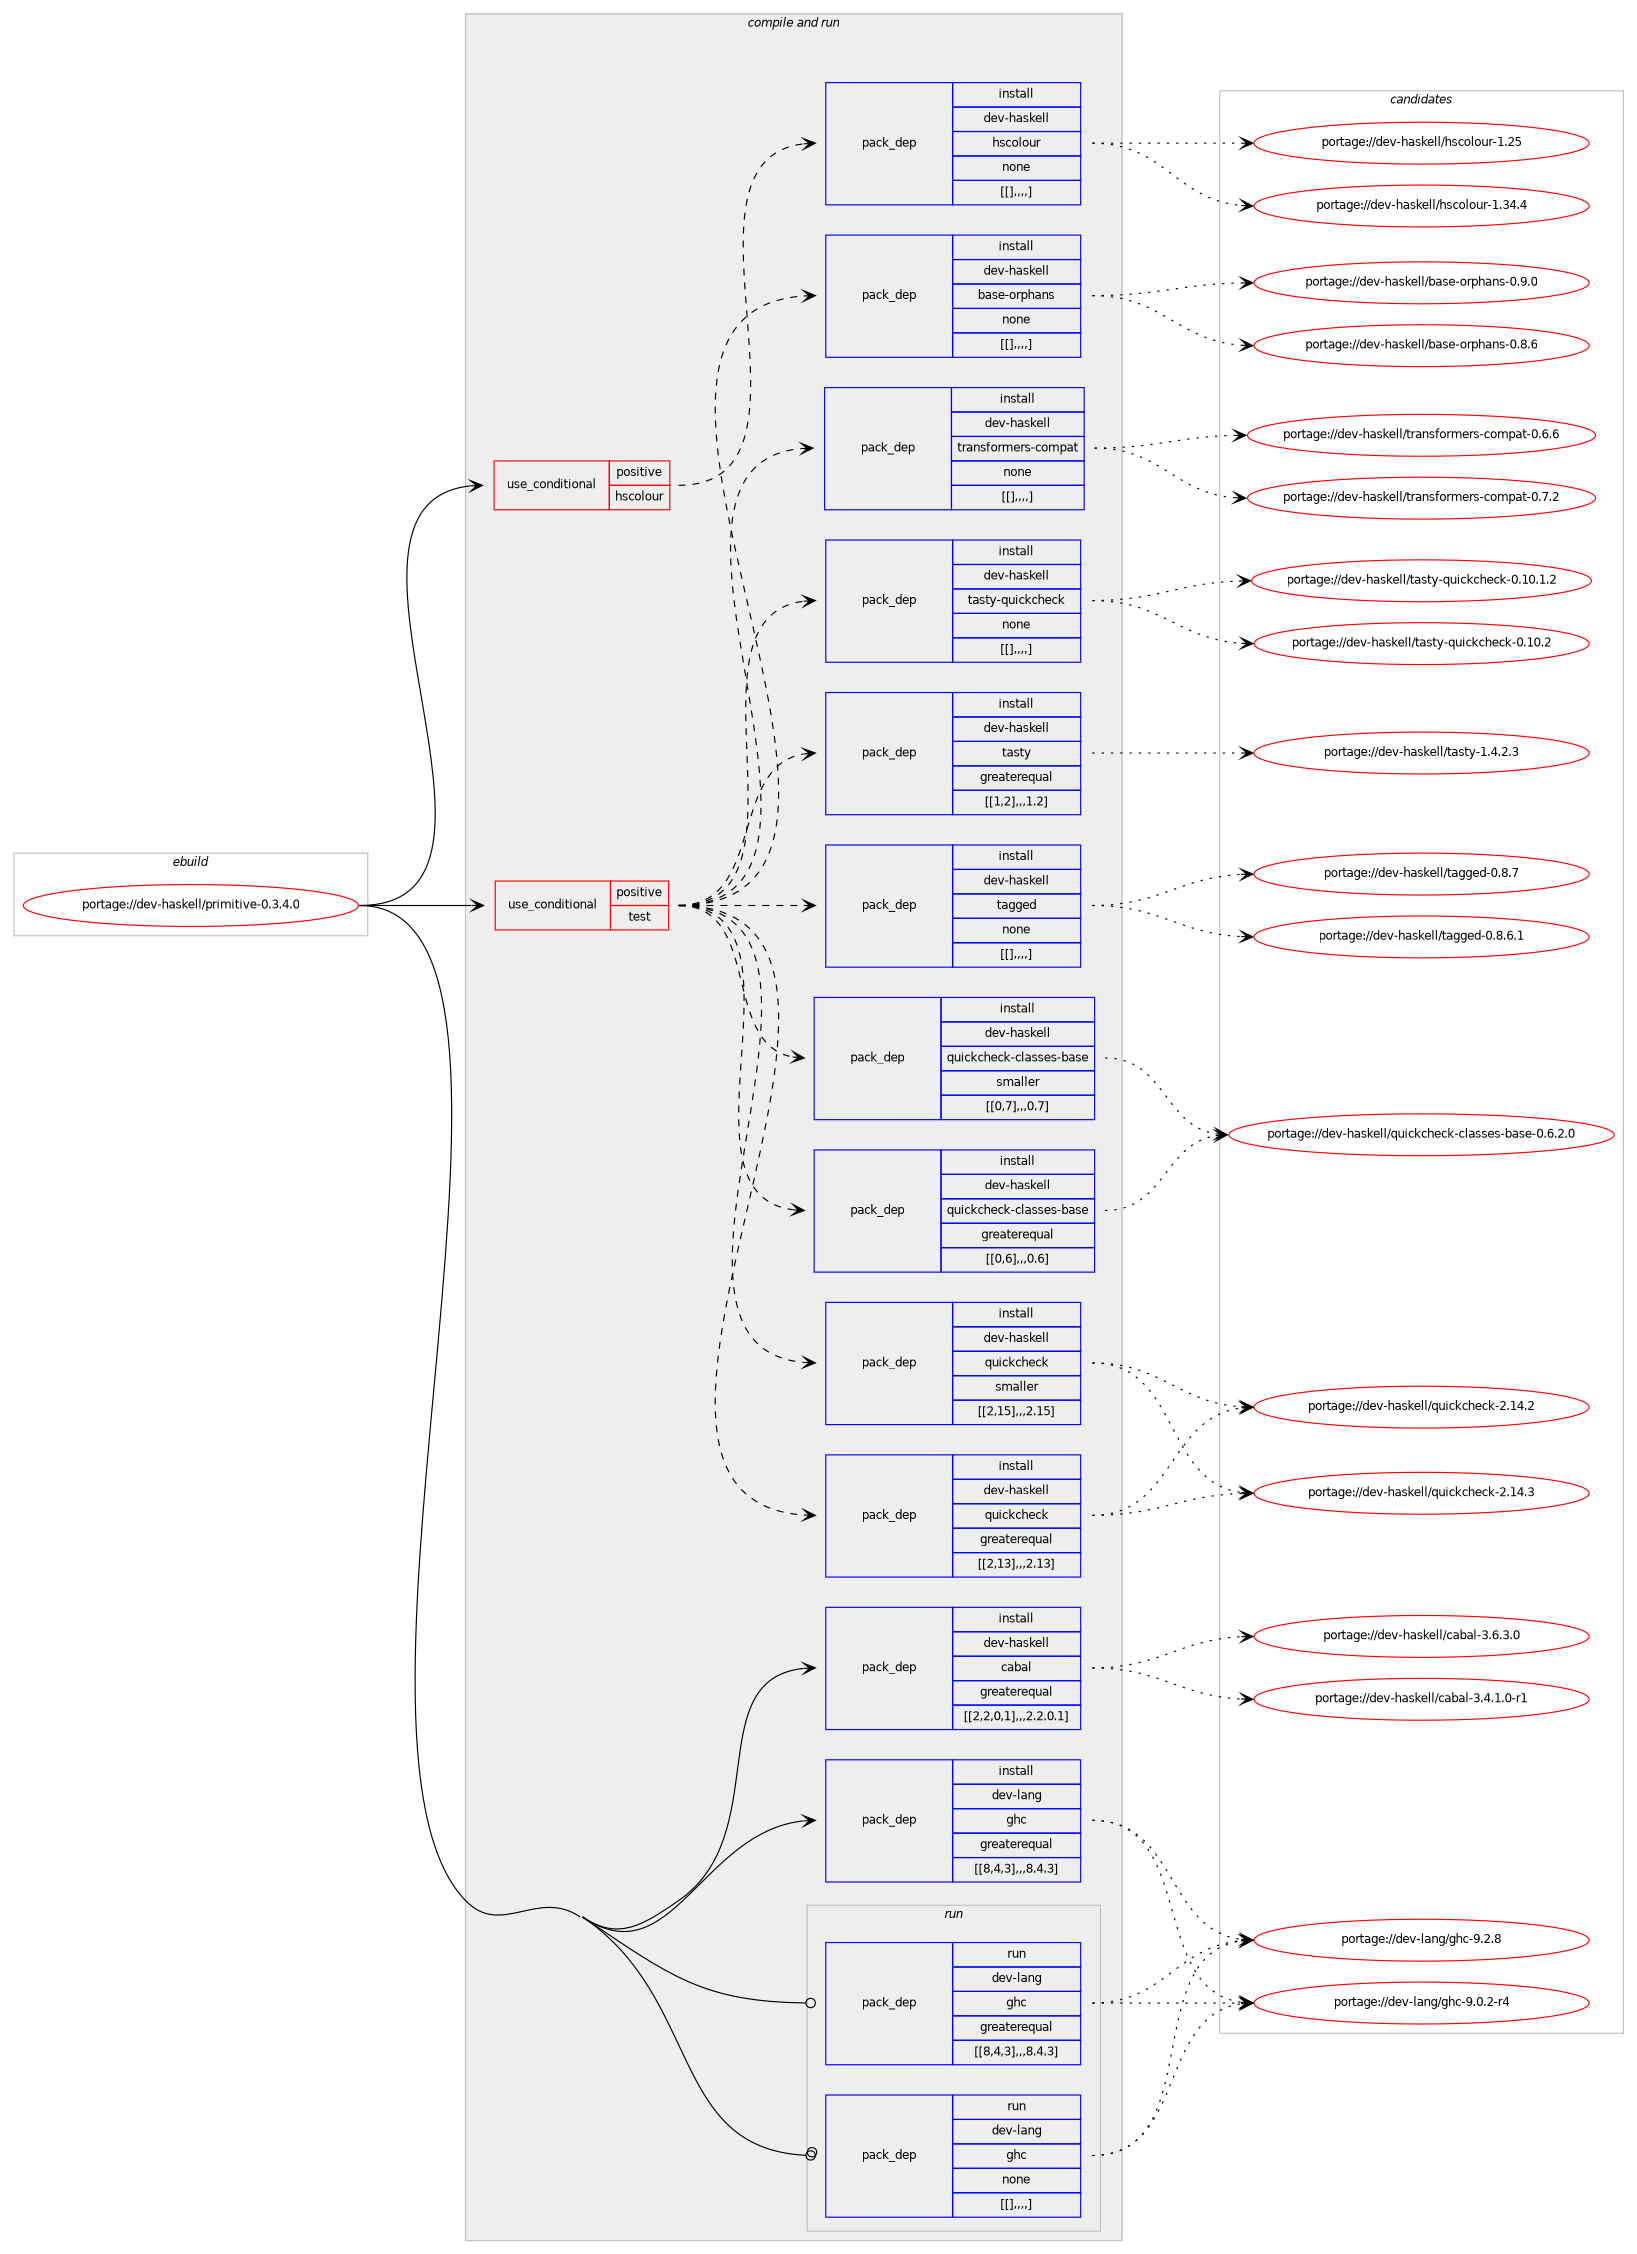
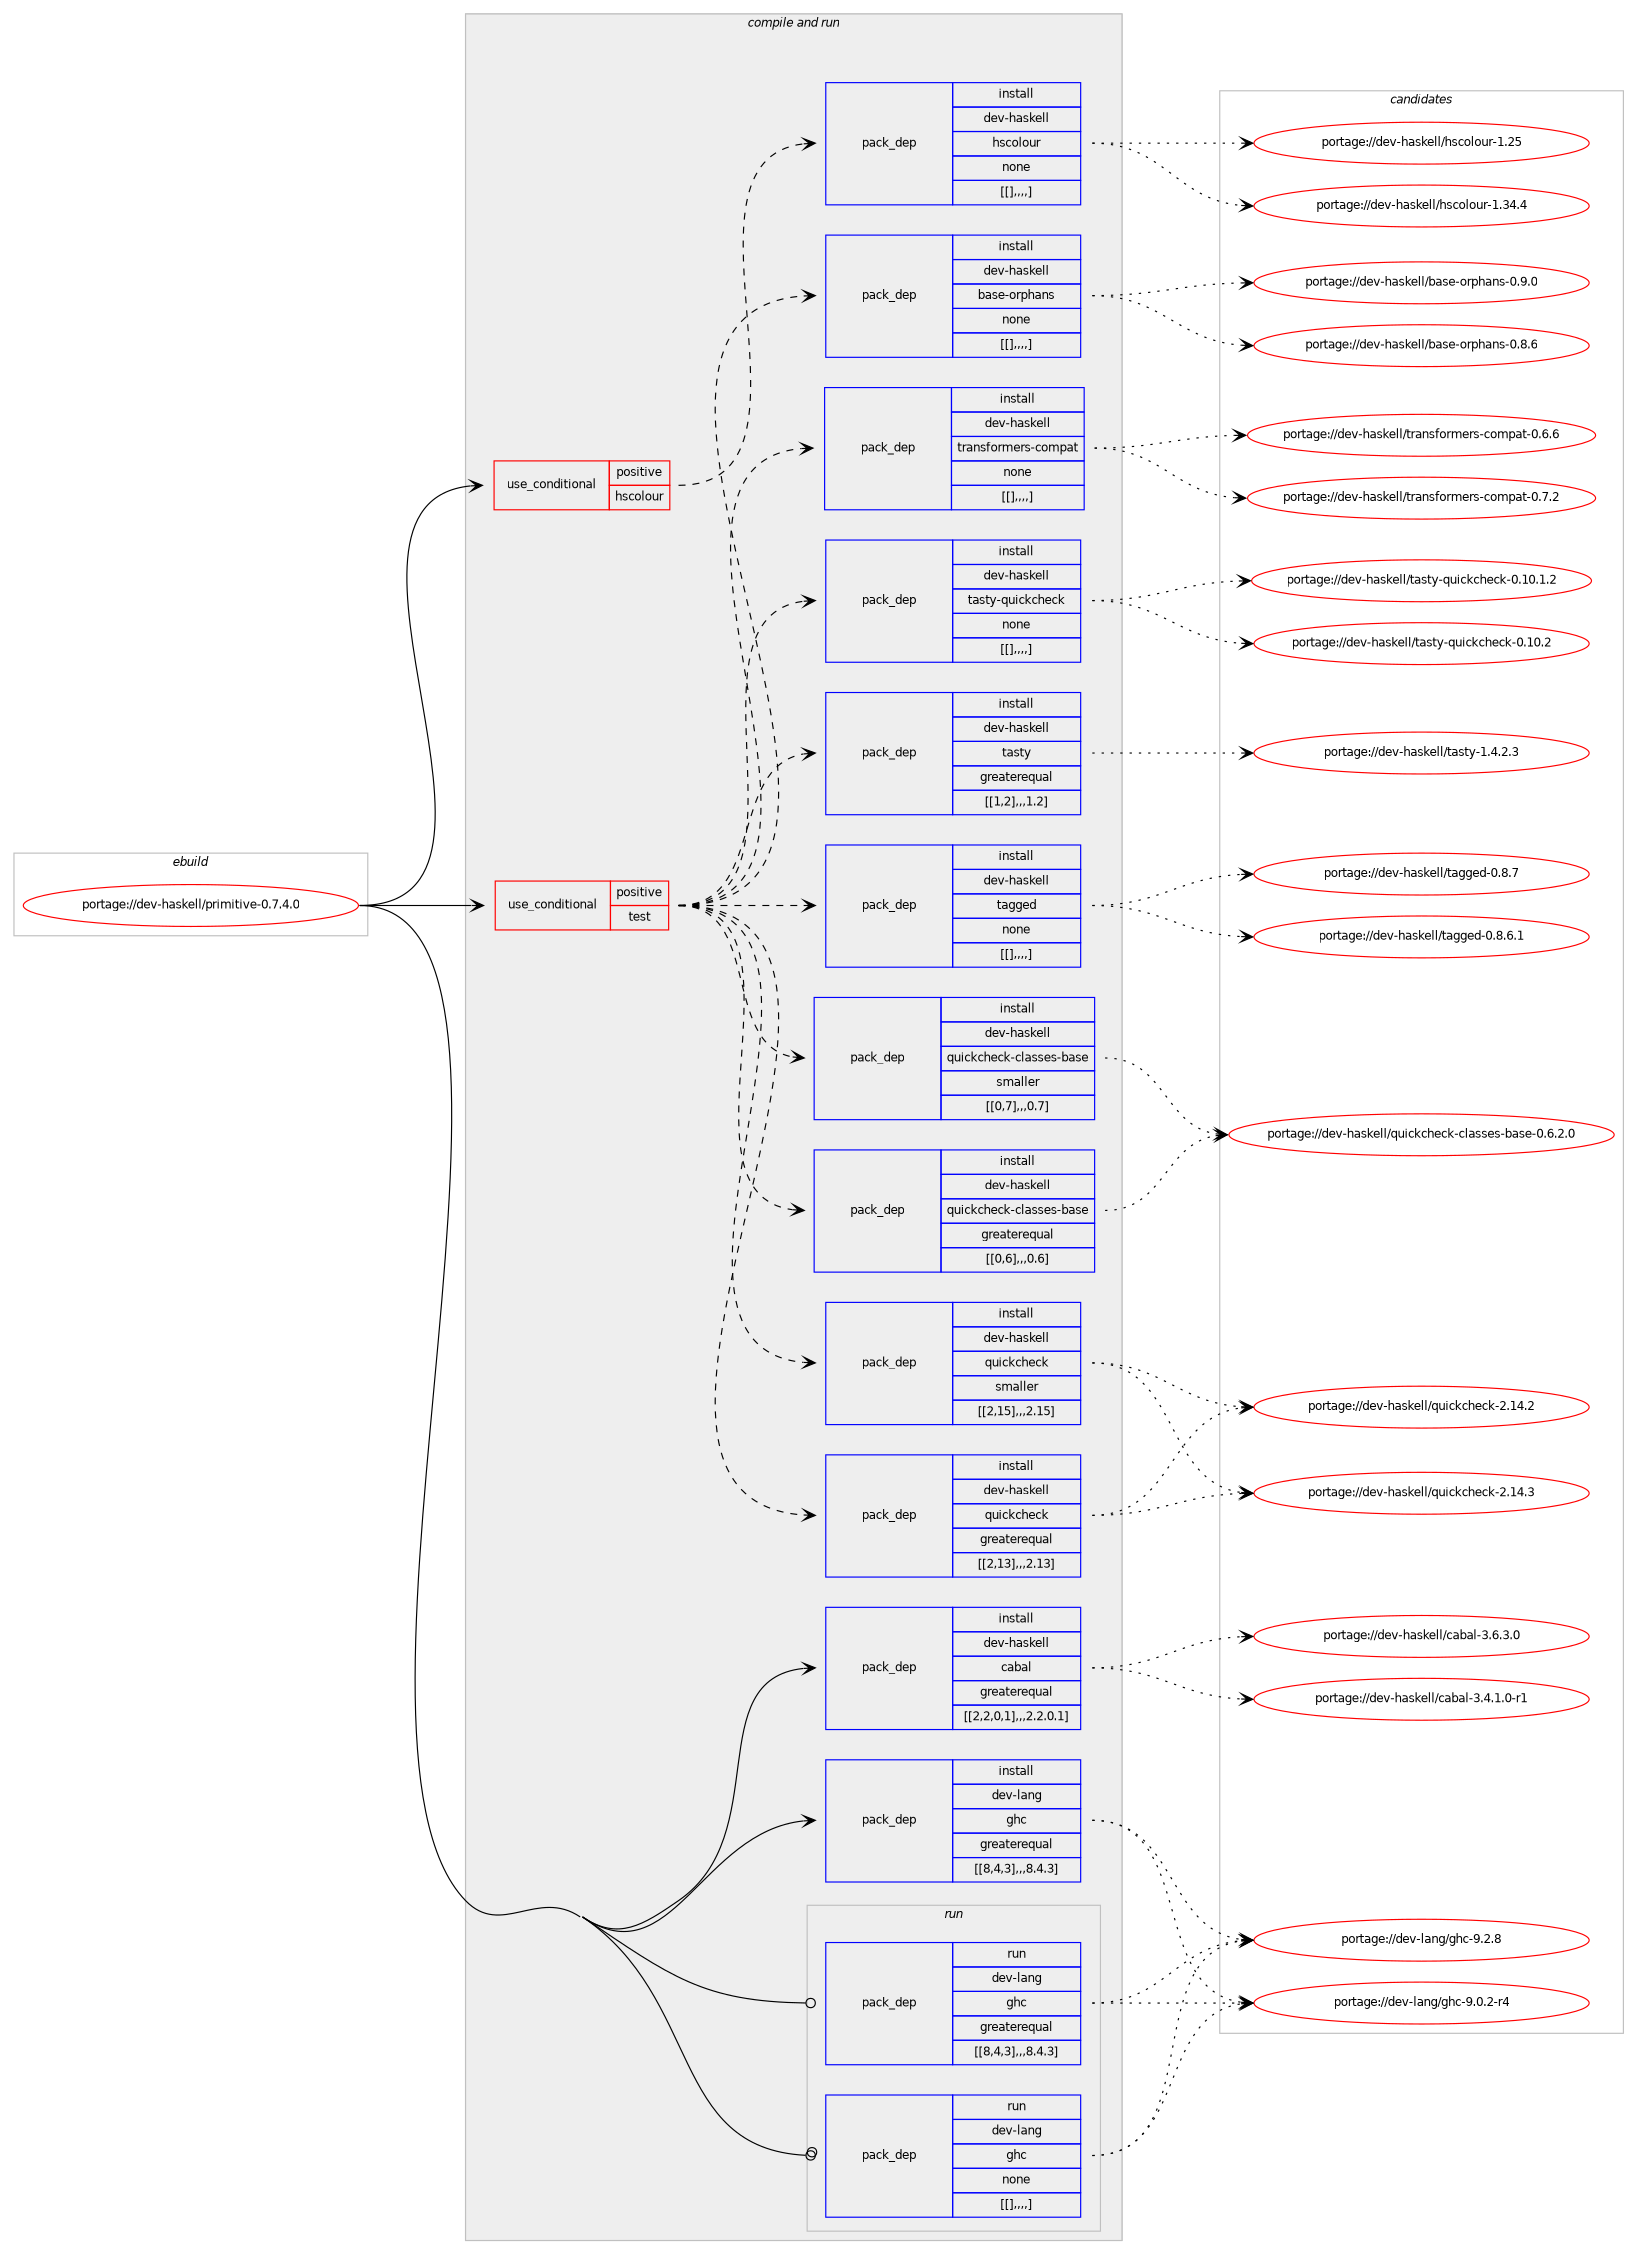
(191, 906) -> (191, 906)
